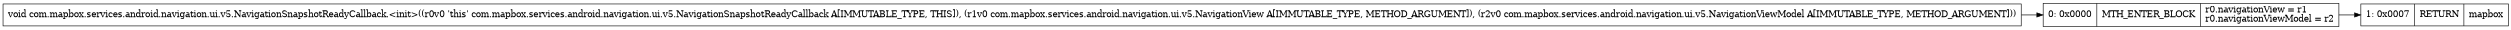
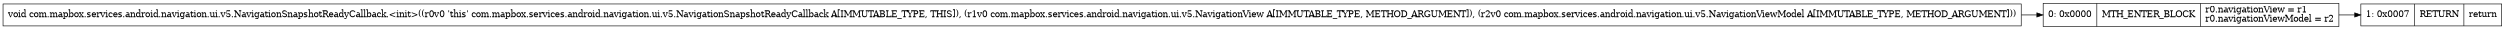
(2486, 15) -> (2483, 15)
